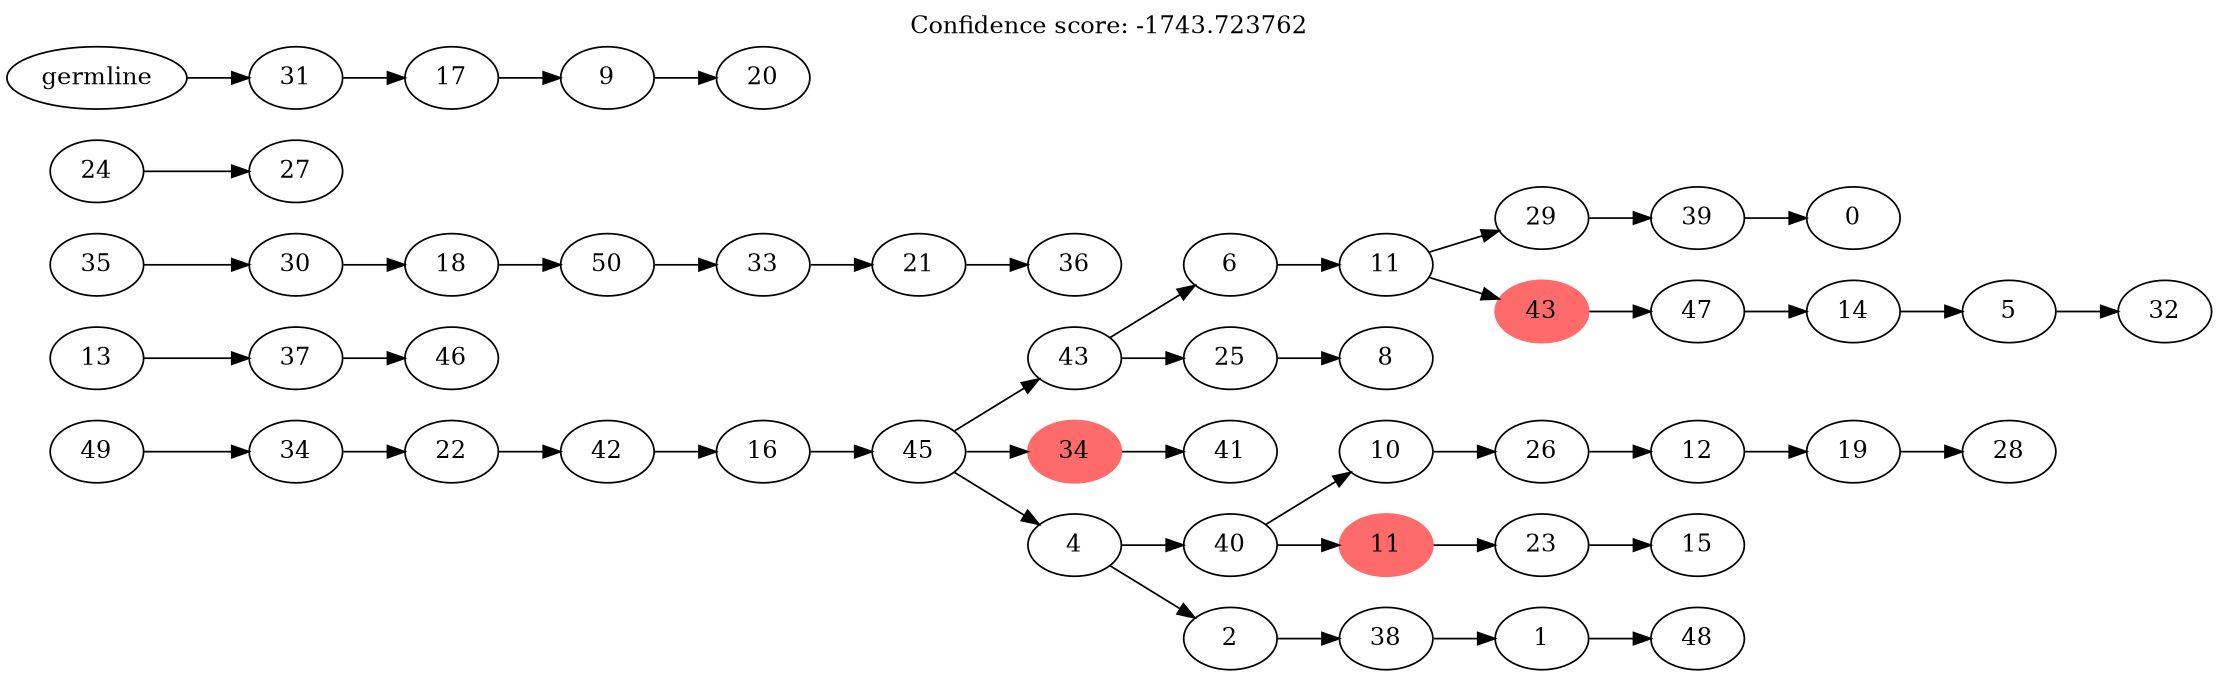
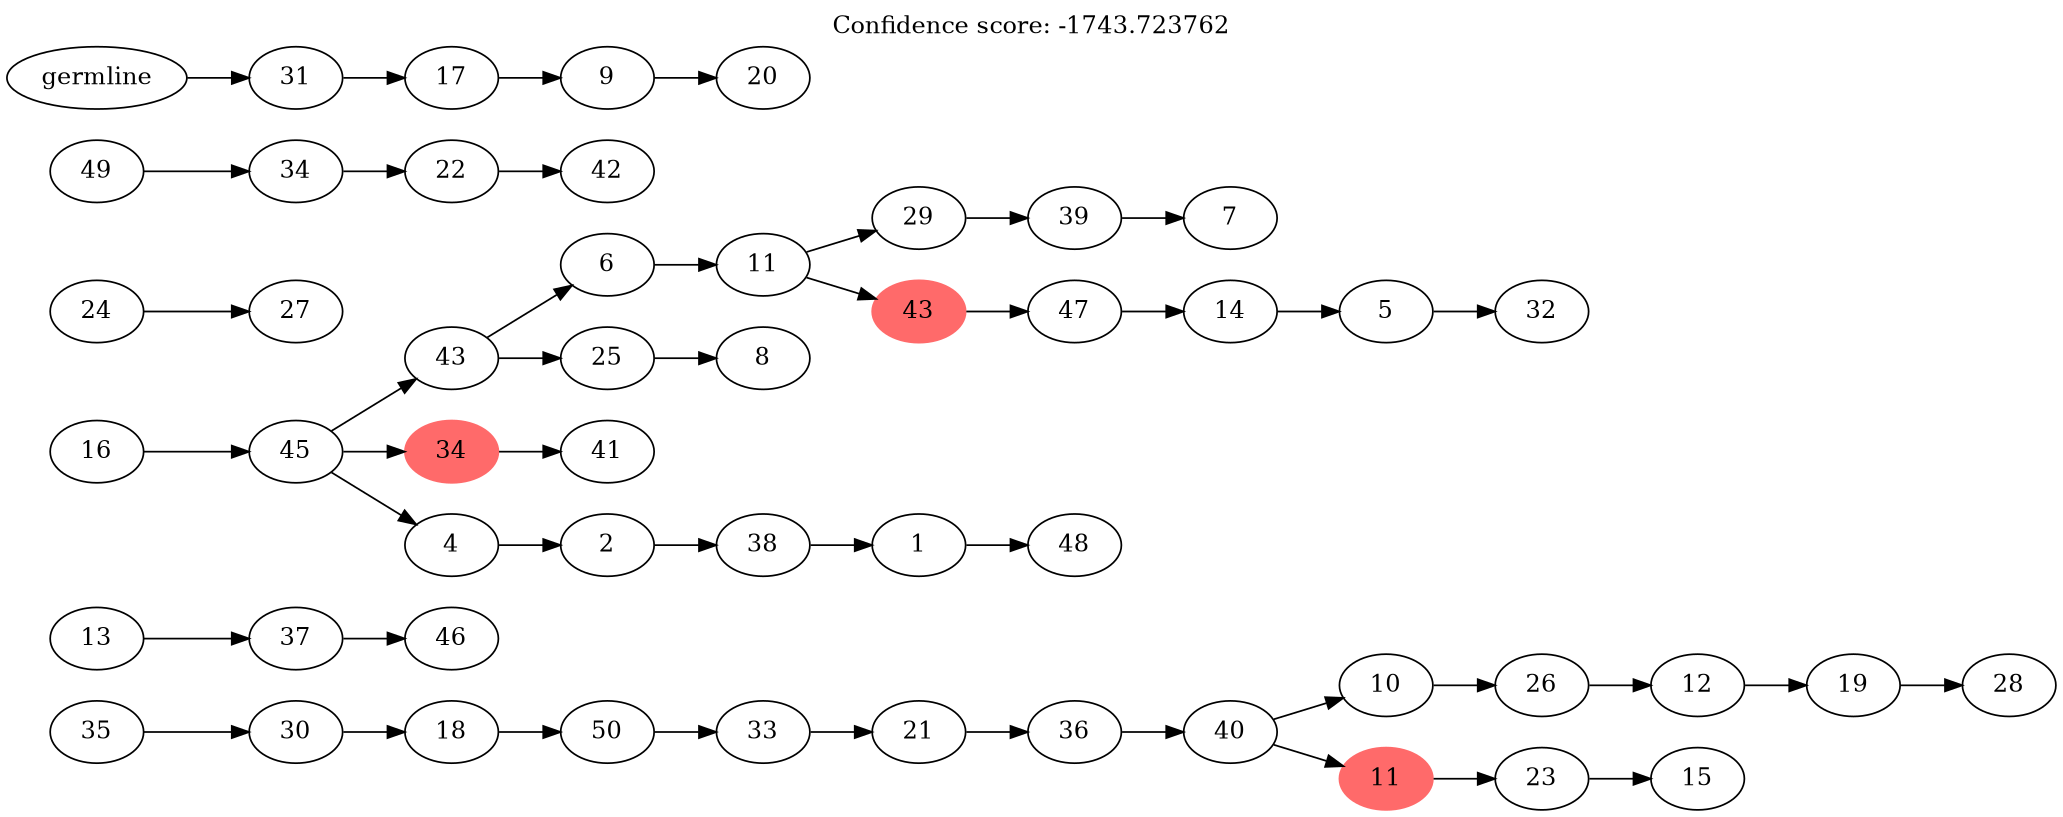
(1853, 218) -> (1230, 218)
(677, 452) -> none
(1144, 545) -> (1144, 732)
